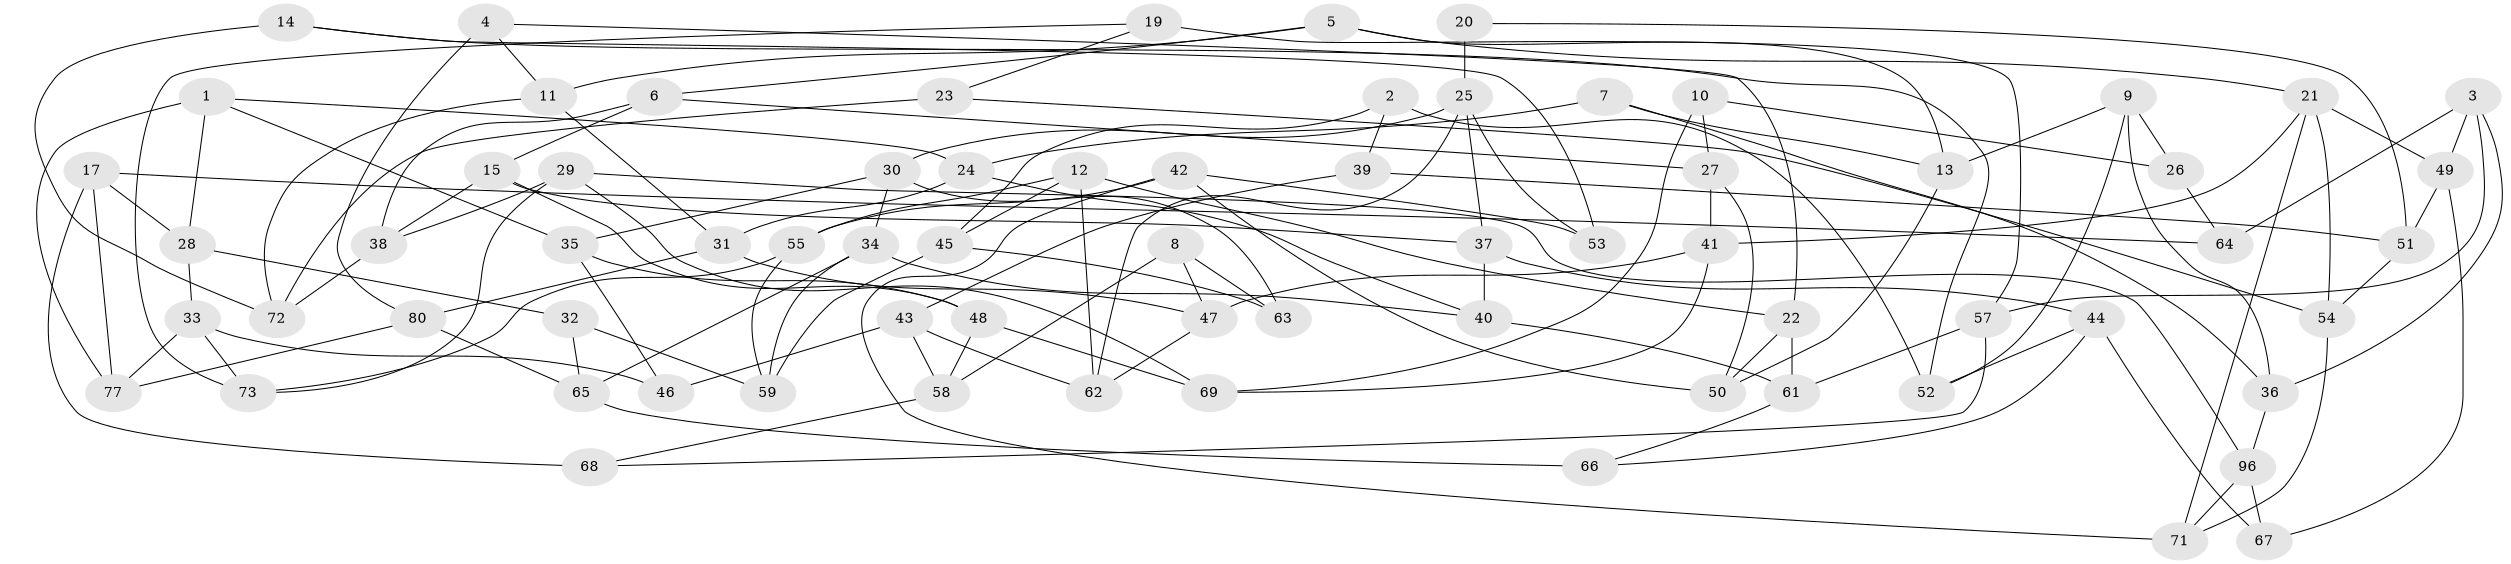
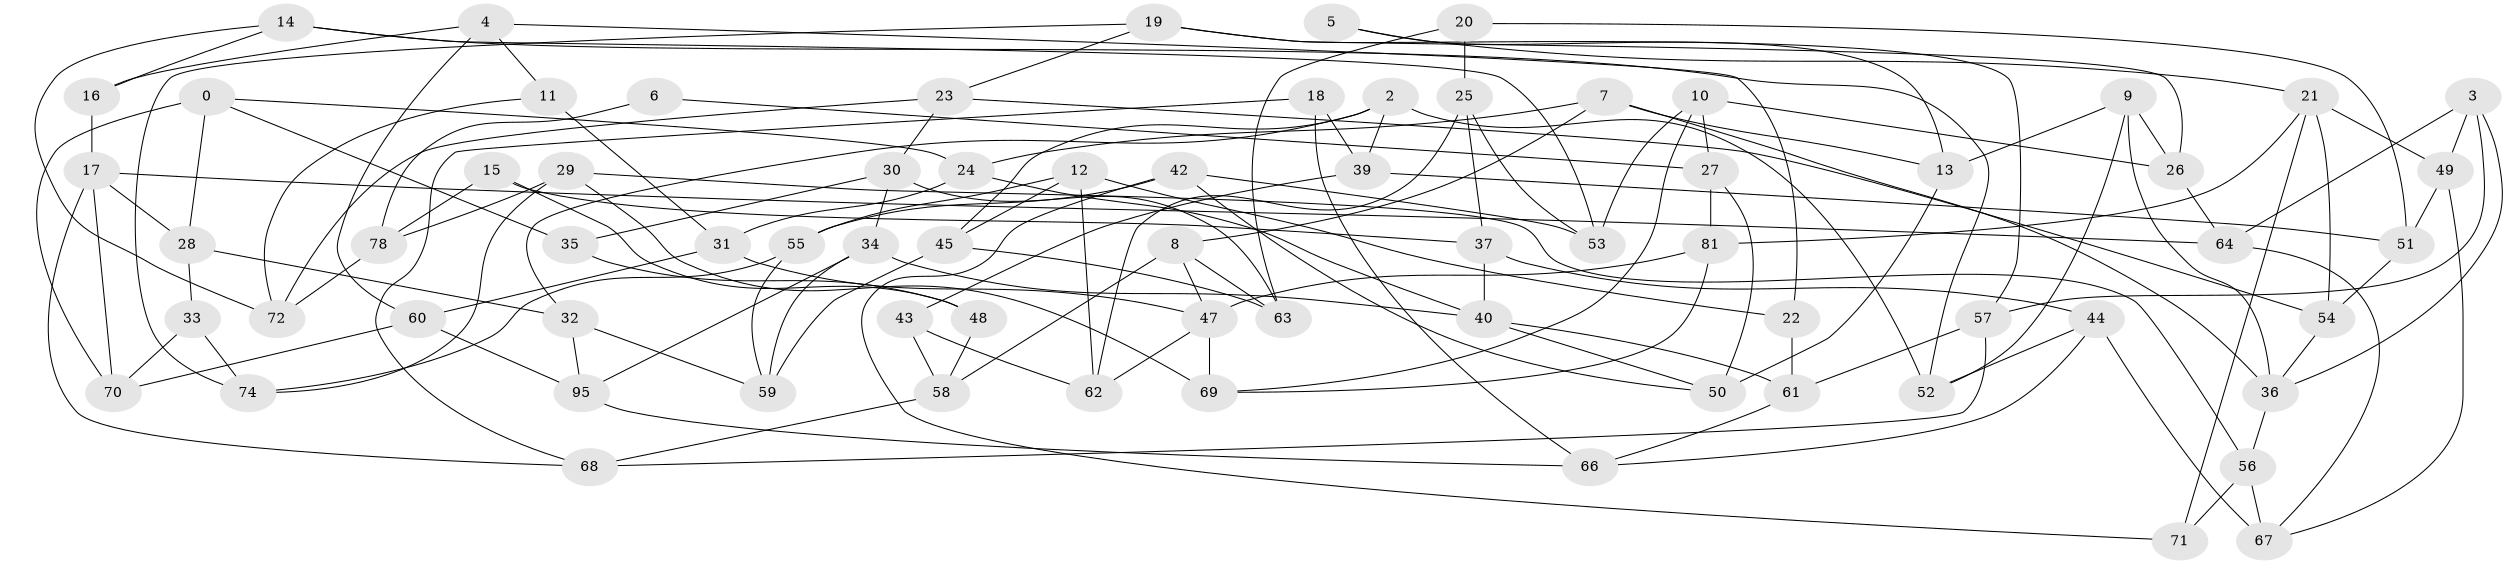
none -> (1713, 48)
(829, 56) -> none
(994, 62) -> none
none -> (1274, 89)
none -> (92, 97)
(207, 97) -> (207, 97)
none -> (1317, 97)
(1045, 133) -> (919, 134)
(567, 136) -> none
none -> (929, 144)
none -> (1637, 156)
none -> (1412, 197)
(379, 245) -> (379, 245)
(1711, 245) -> (1711, 245)
(418, 319) -> (418, 319)
(1085, 353) -> (1209, 356)
(1755, 356) -> (1601, 356)
none -> (2378, 364)
(113, 393) -> (113, 393)
(248, 393) -> (248, 393)
(582, 393) -> (582, 393)
(666, 393) -> none
(2302, 459) -> (2299, 356)
(2248, 467) -> (2248, 467)
